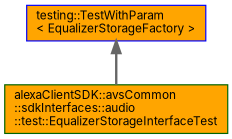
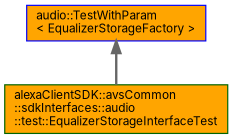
(116, 23) -> (116, 23)
